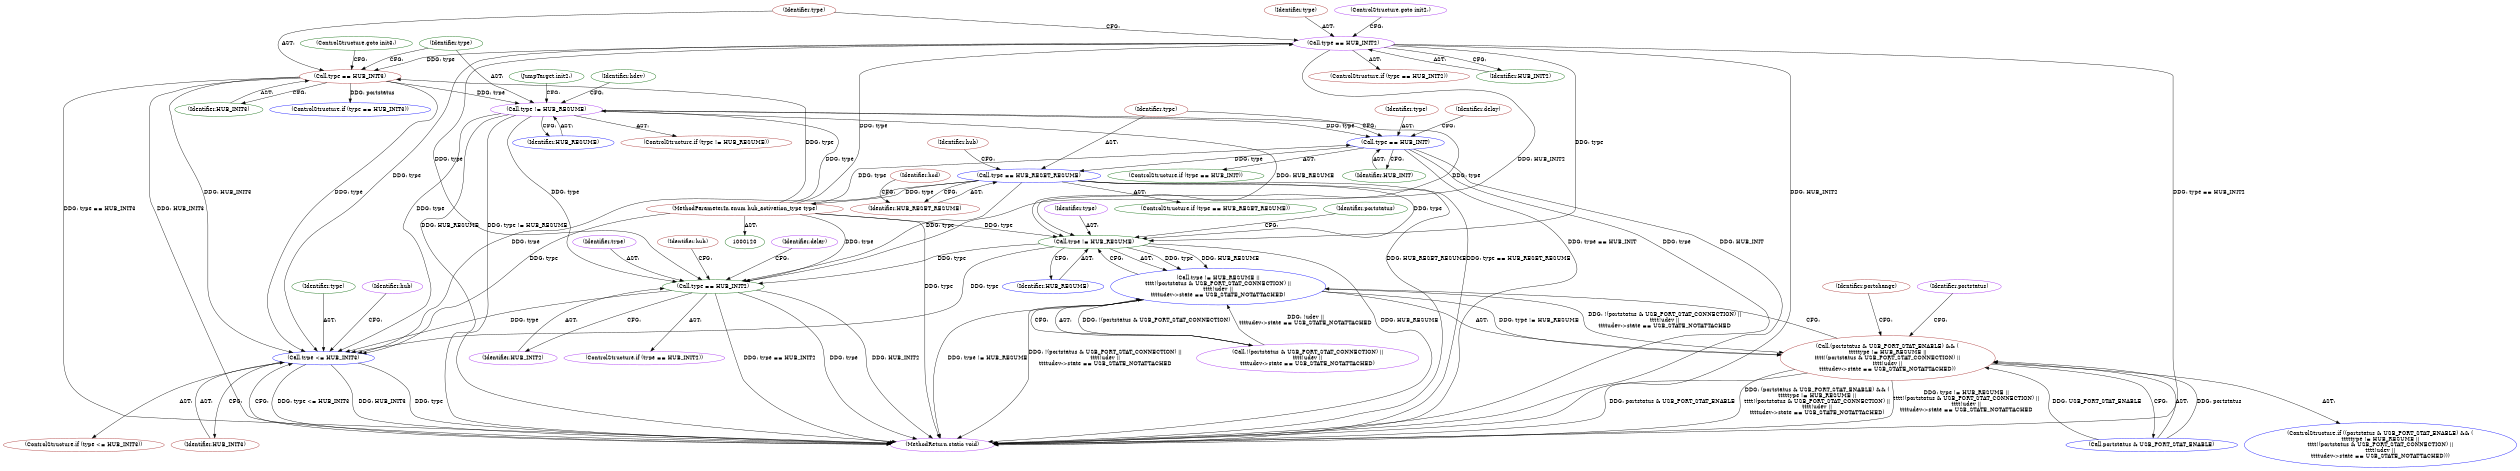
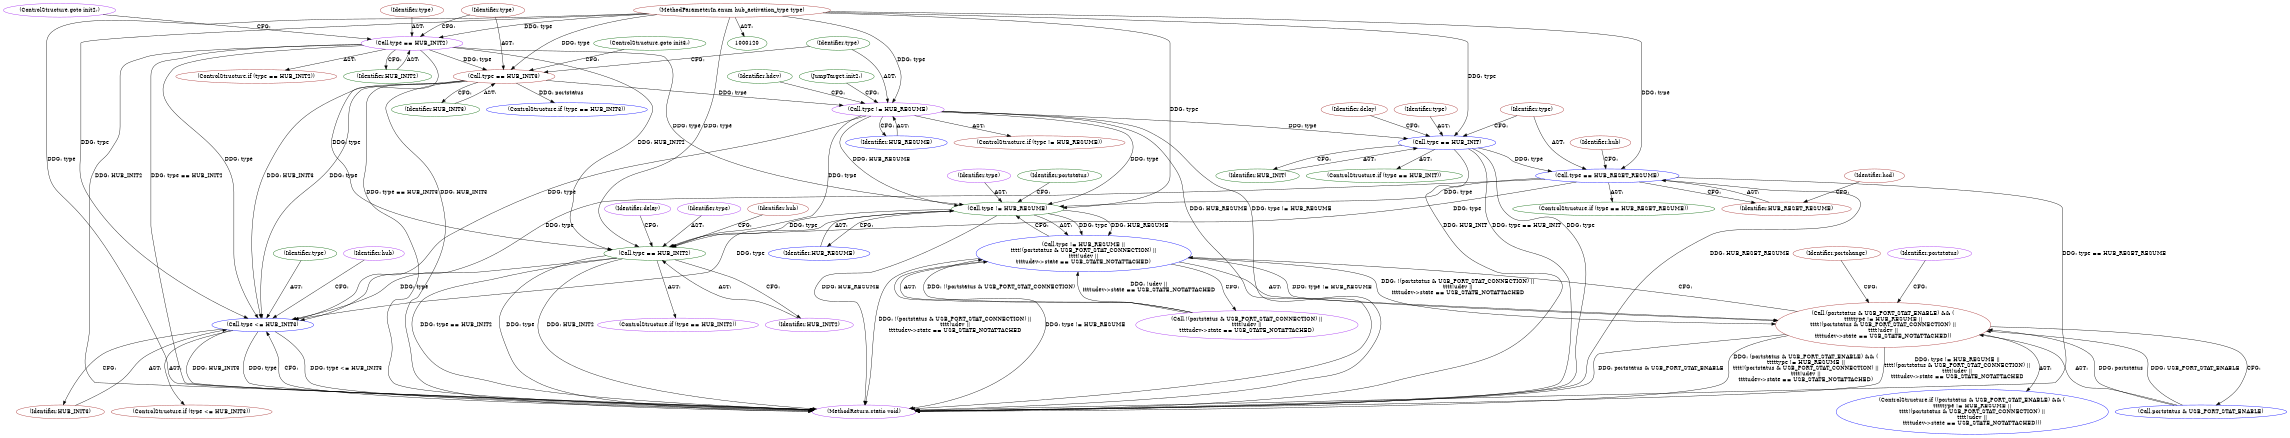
(898, 194) -> (1301, 20)
